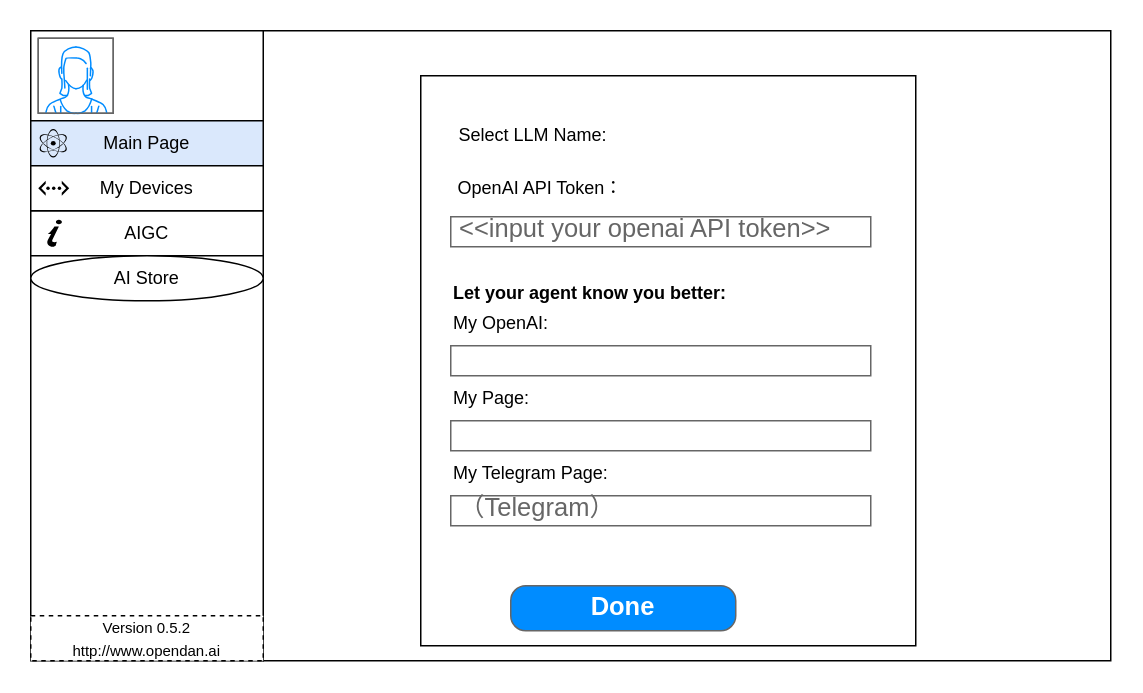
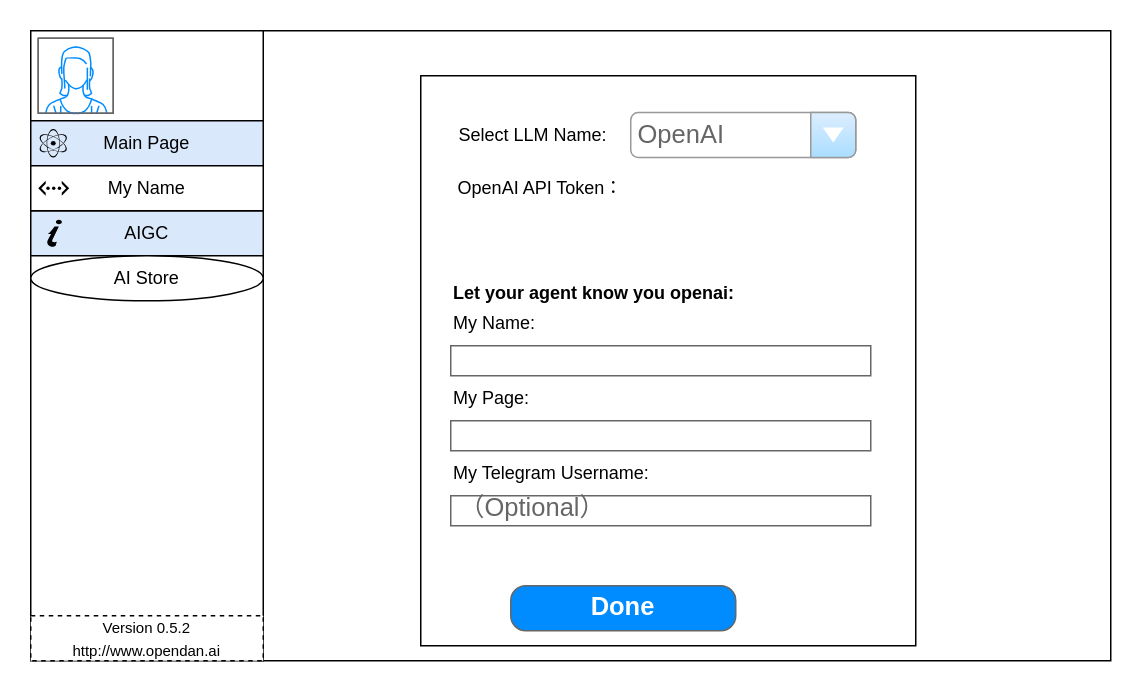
none -> (743, 135)
(147, 188) -> (147, 188)
(661, 232) -> none
(147, 233) -> (147, 233)
(596, 293) -> (594, 293)
(499, 323) -> (489, 323)
(530, 473) -> (550, 473)
(539, 509) -> (536, 509)
